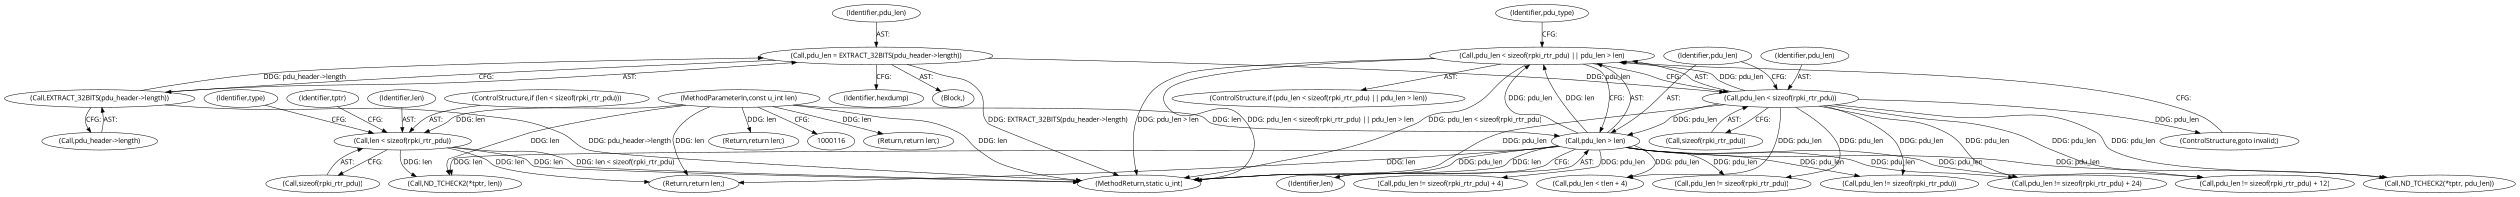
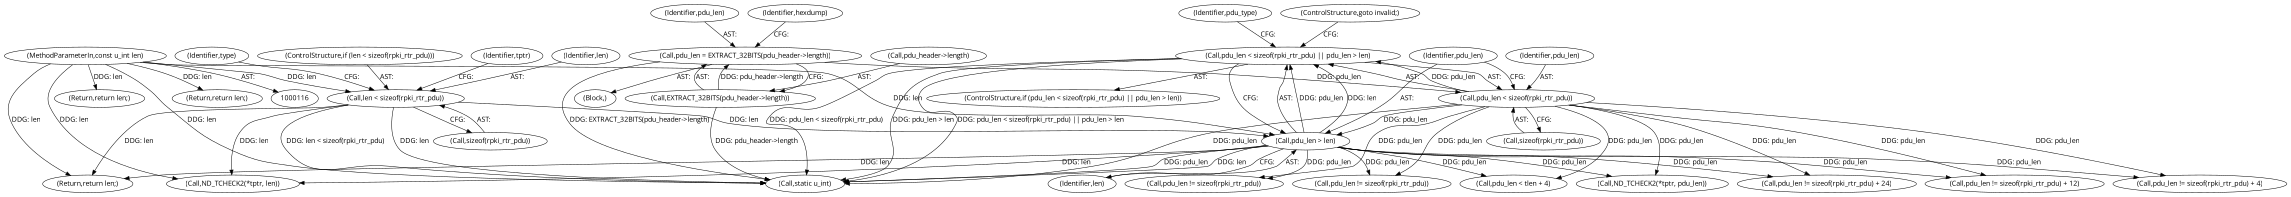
(876, 75) -> (772, 33)
(1675, 77) -> (1495, 77)
(2028, 107) -> (1875, 126)
(86, 117) -> none
(803, 120) -> (249, 77)
none -> (860, 131)
(1139, 184) -> (805, 184)
